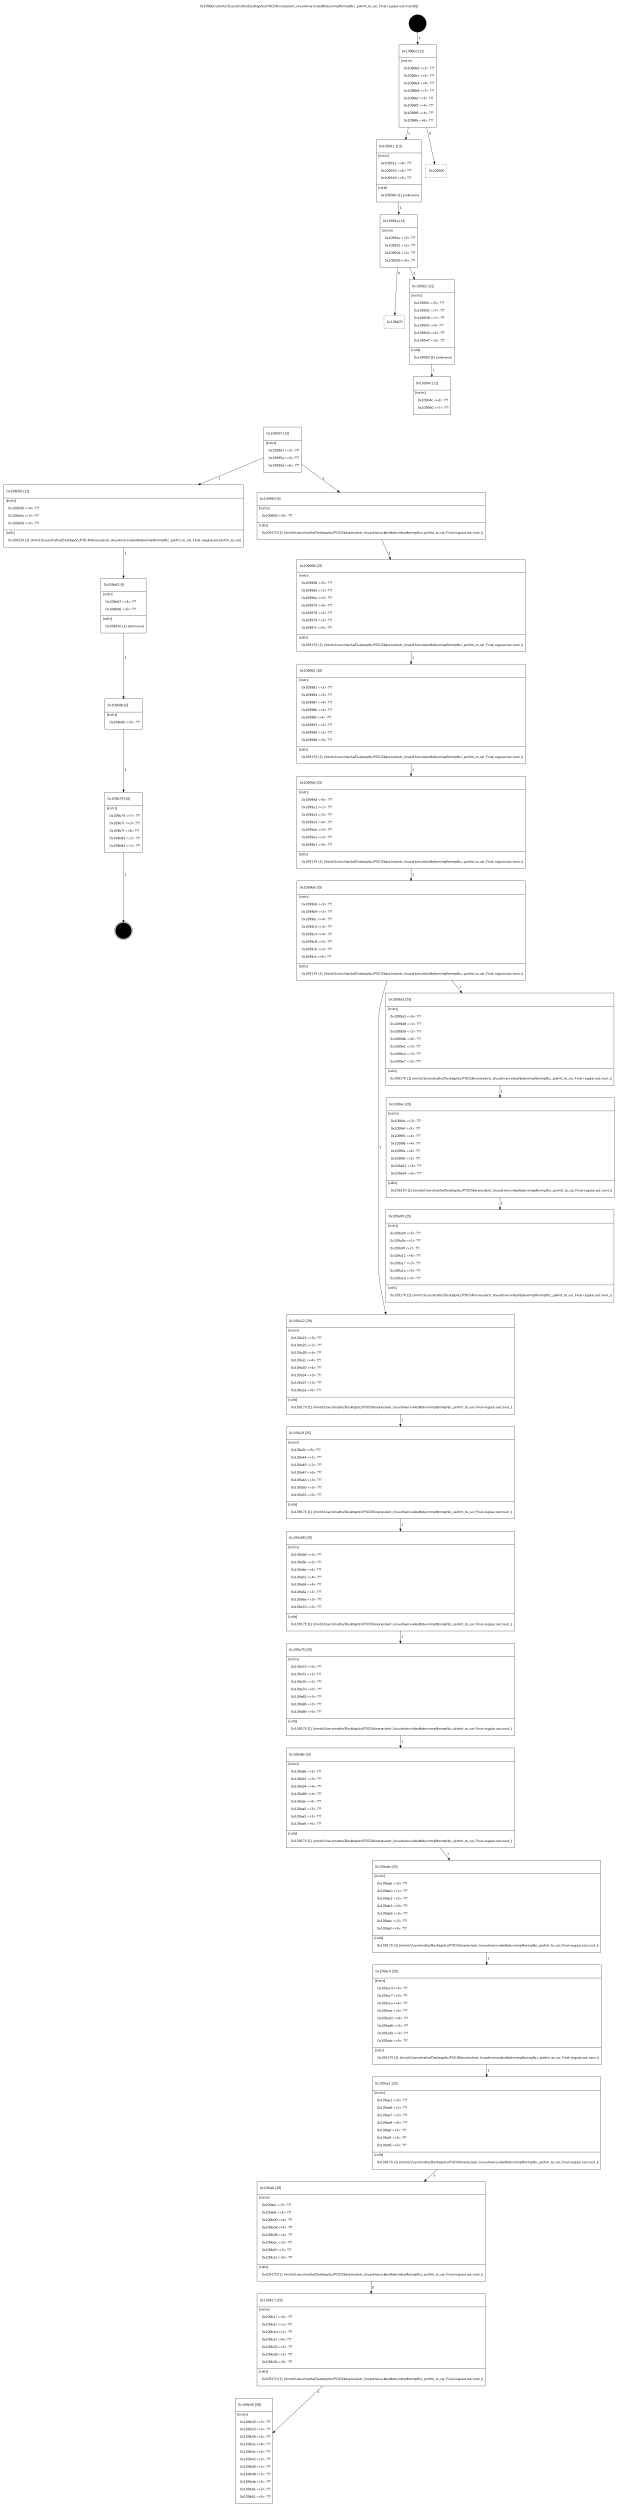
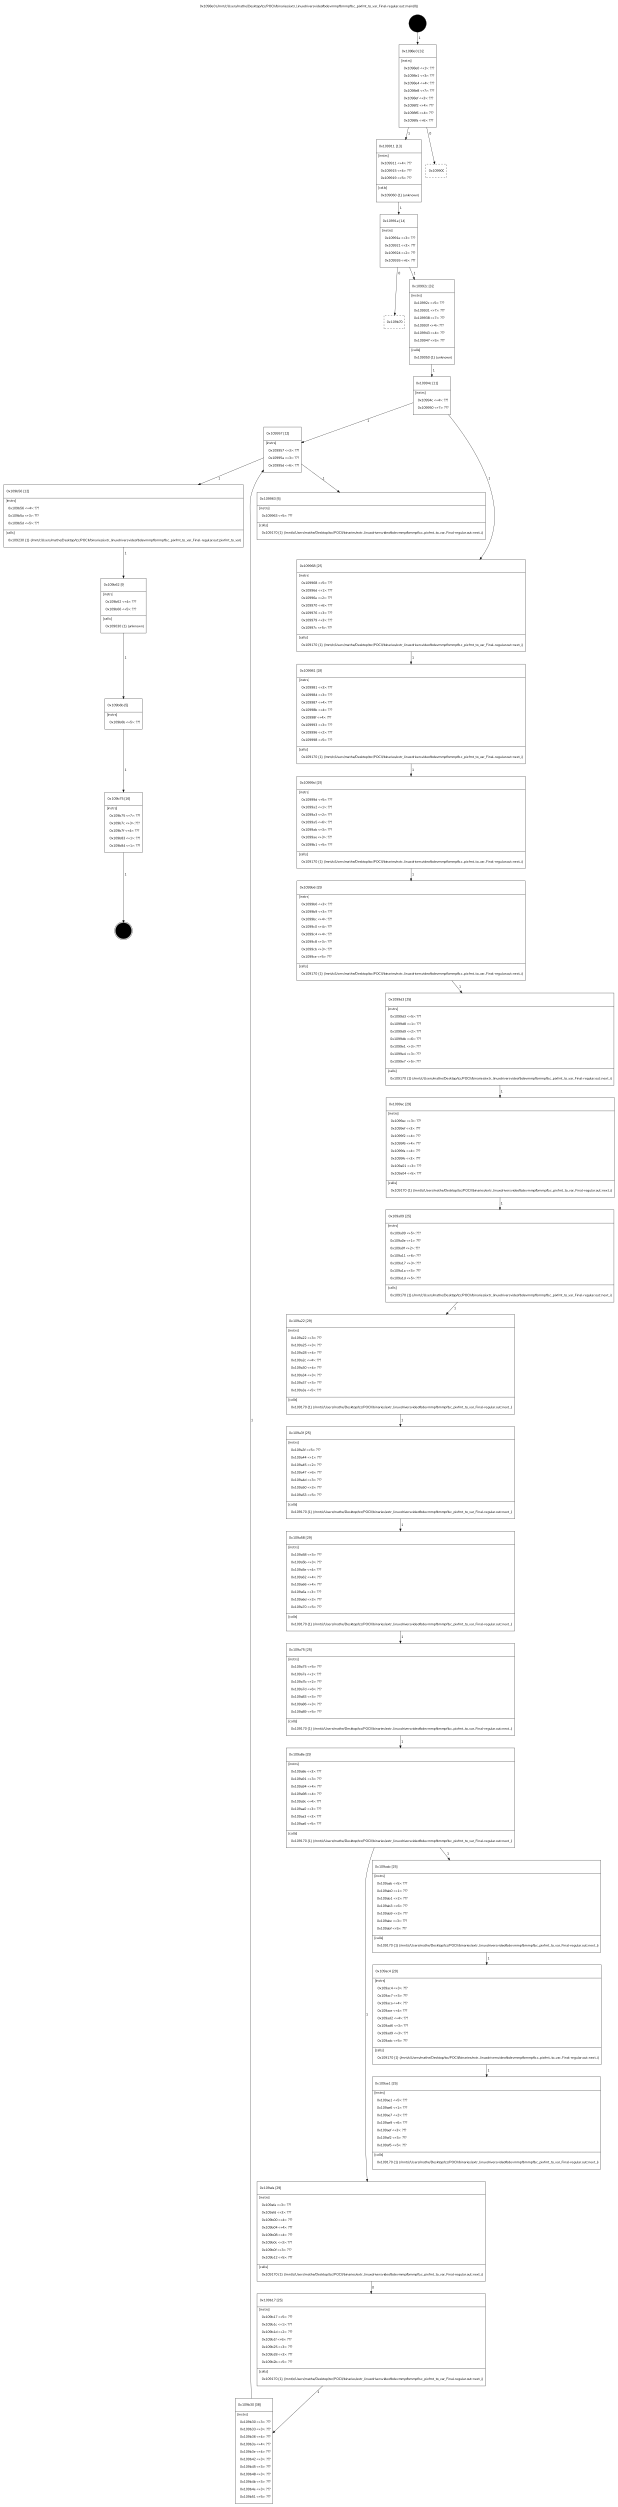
none -> (358, 422)
(386, 549) -> (488, 482)
(378, 1146) -> (453, 1307)
none -> (250, 1434)
(432, 2175) -> (365, 2013)
